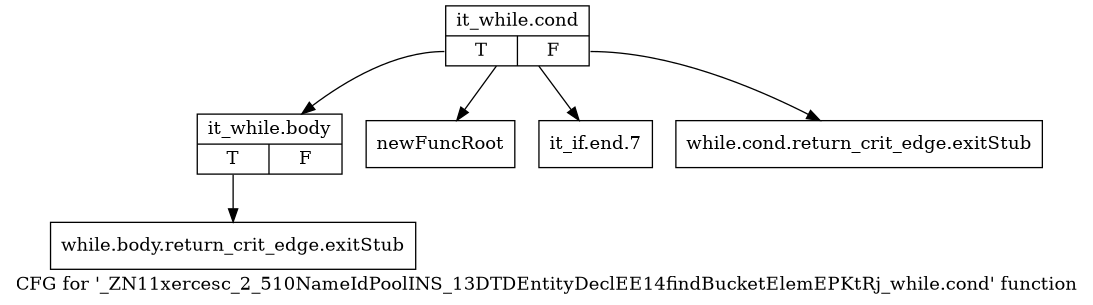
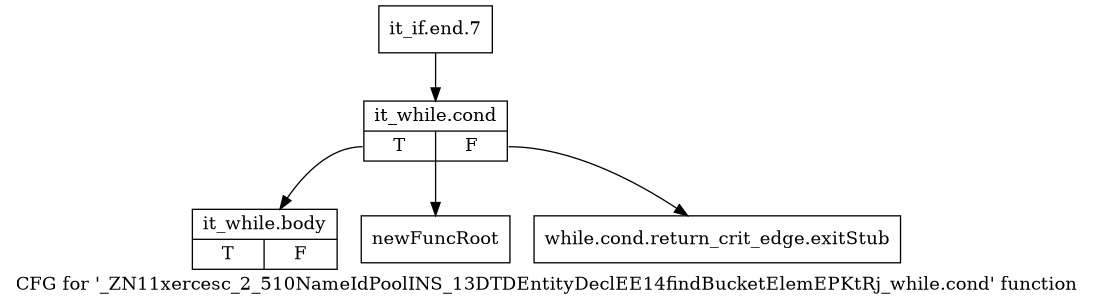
(555, 88) -> (436, 71)
(233, 246) -> none
